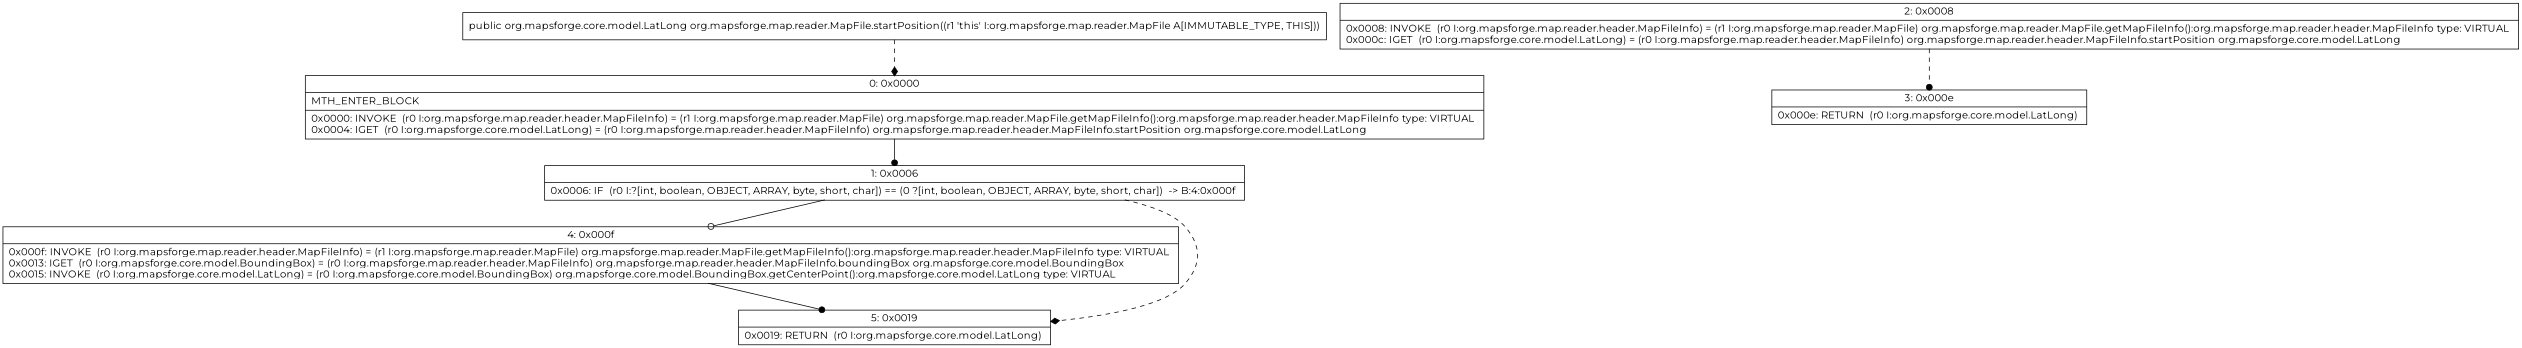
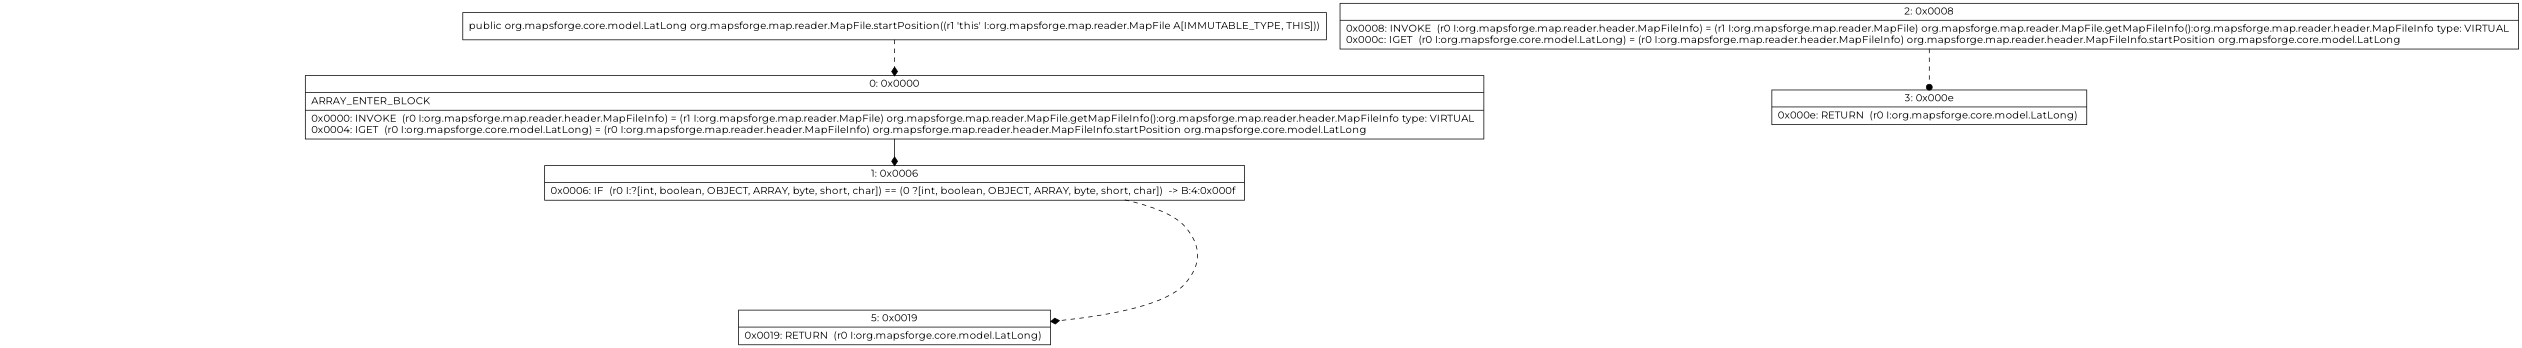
(365, 101) -> (371, 101)
(895, 149) -> (895, 149)
(591, 255) -> none
